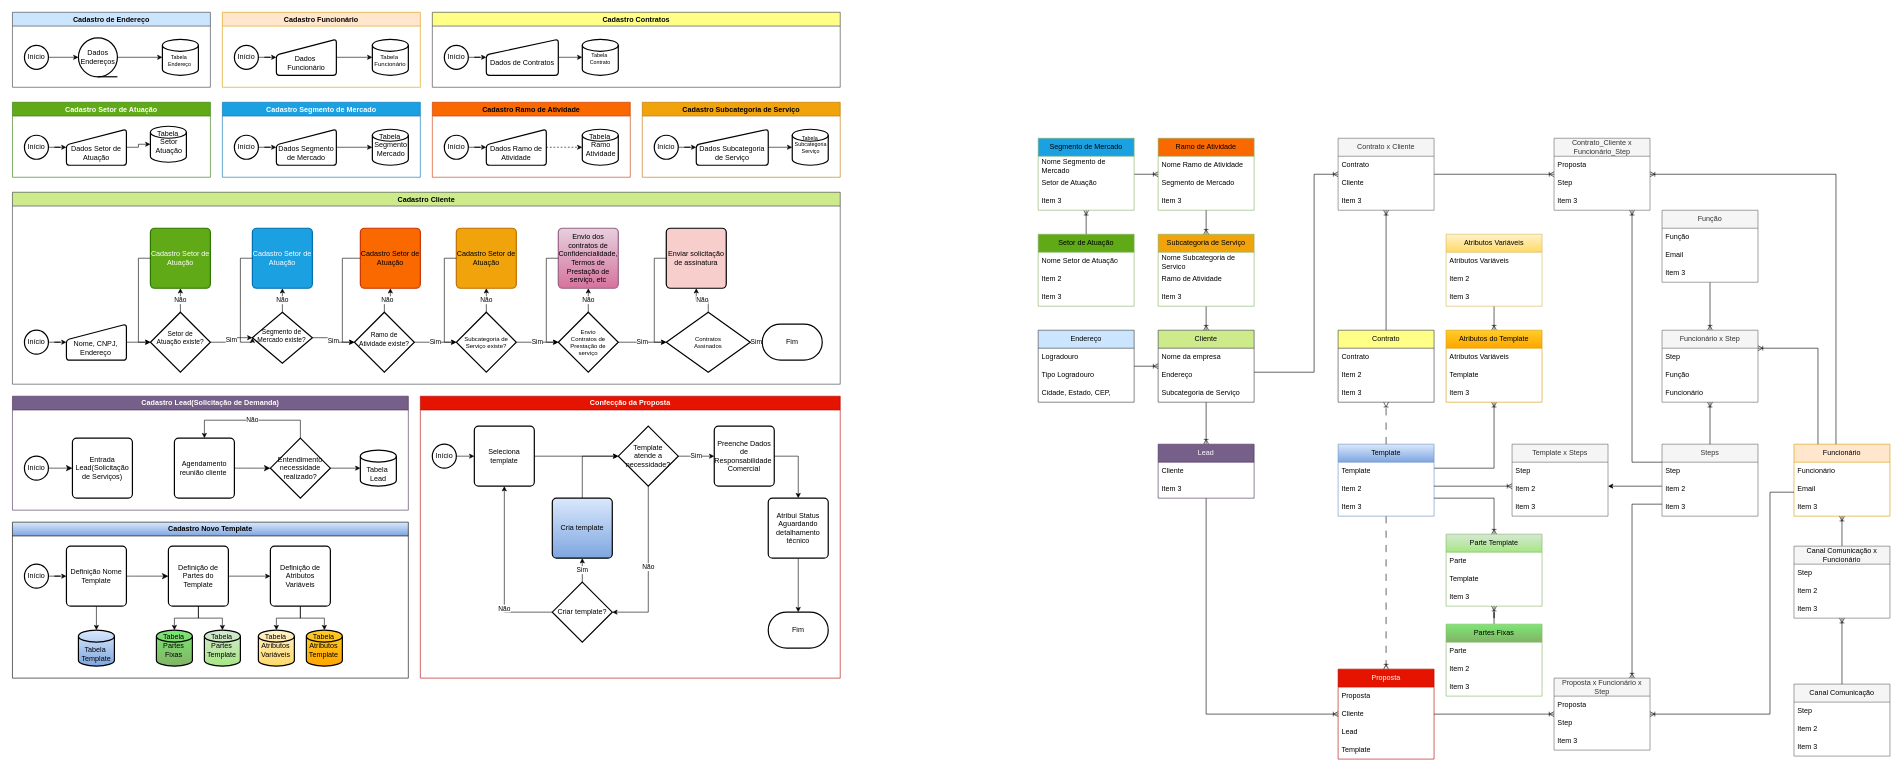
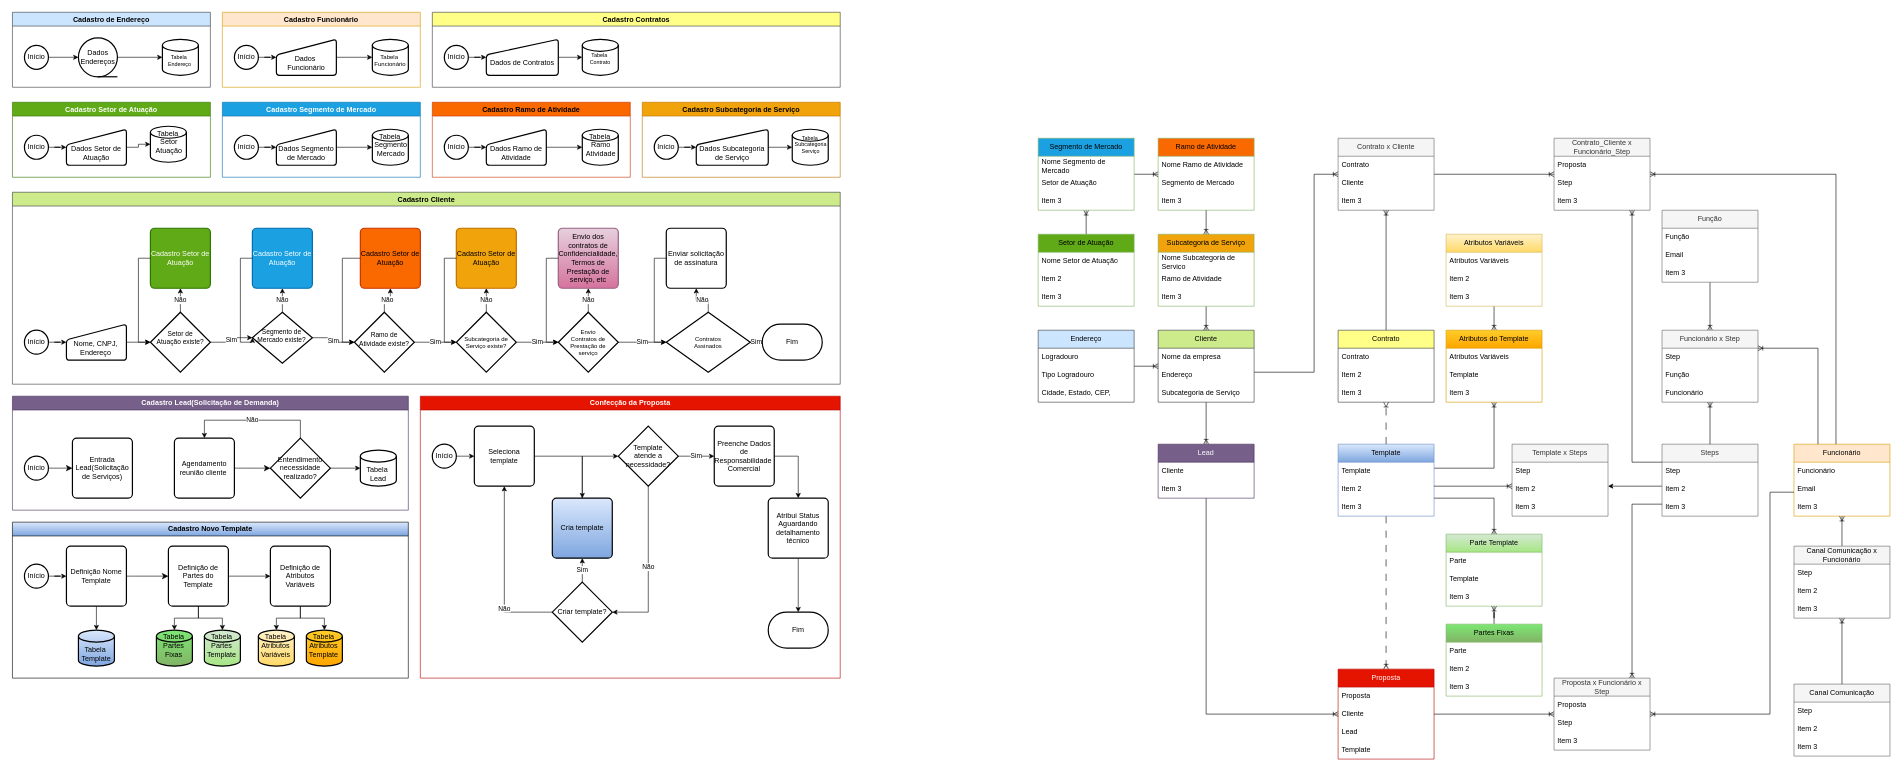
(562, 147) -> (562, 147)
(696, 258) -> (696, 258)
(580, 456) -> (580, 456)
